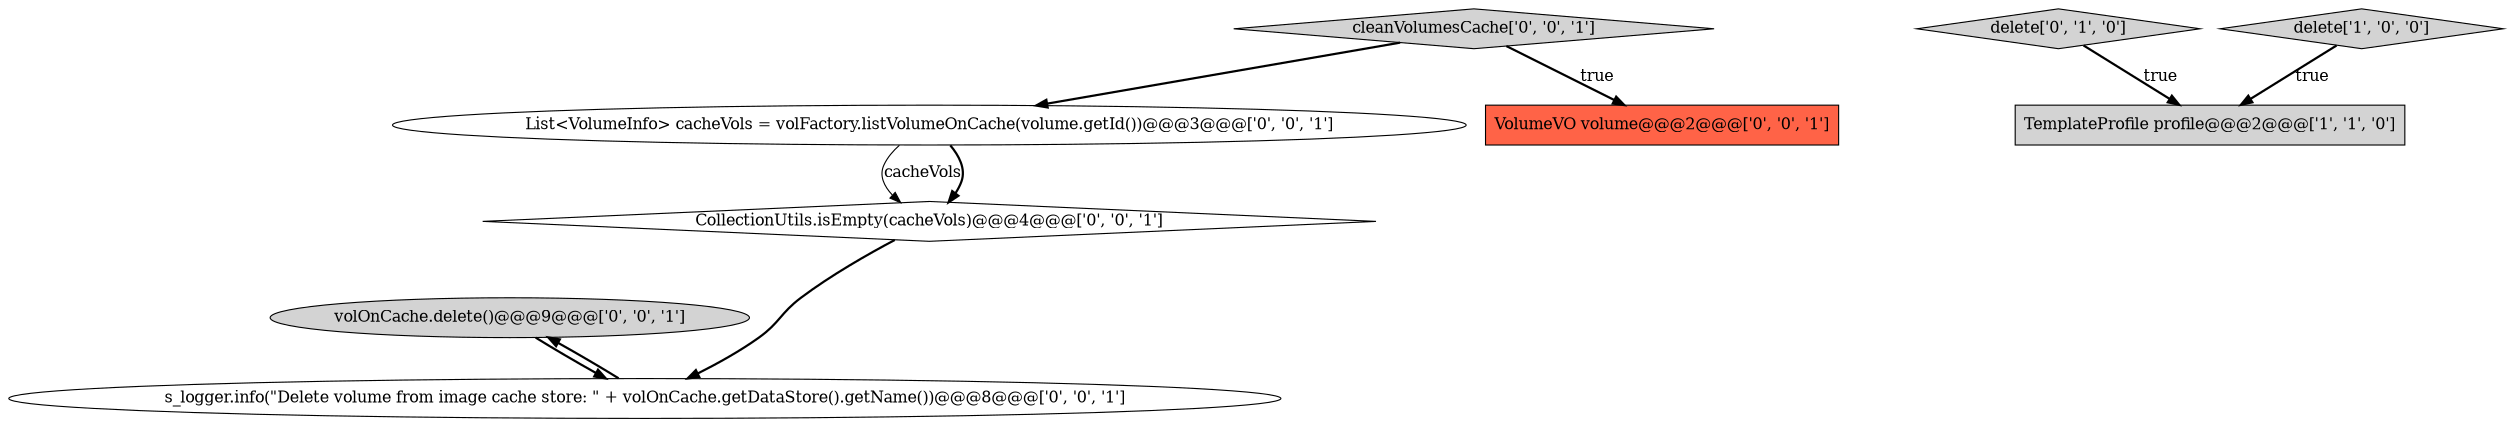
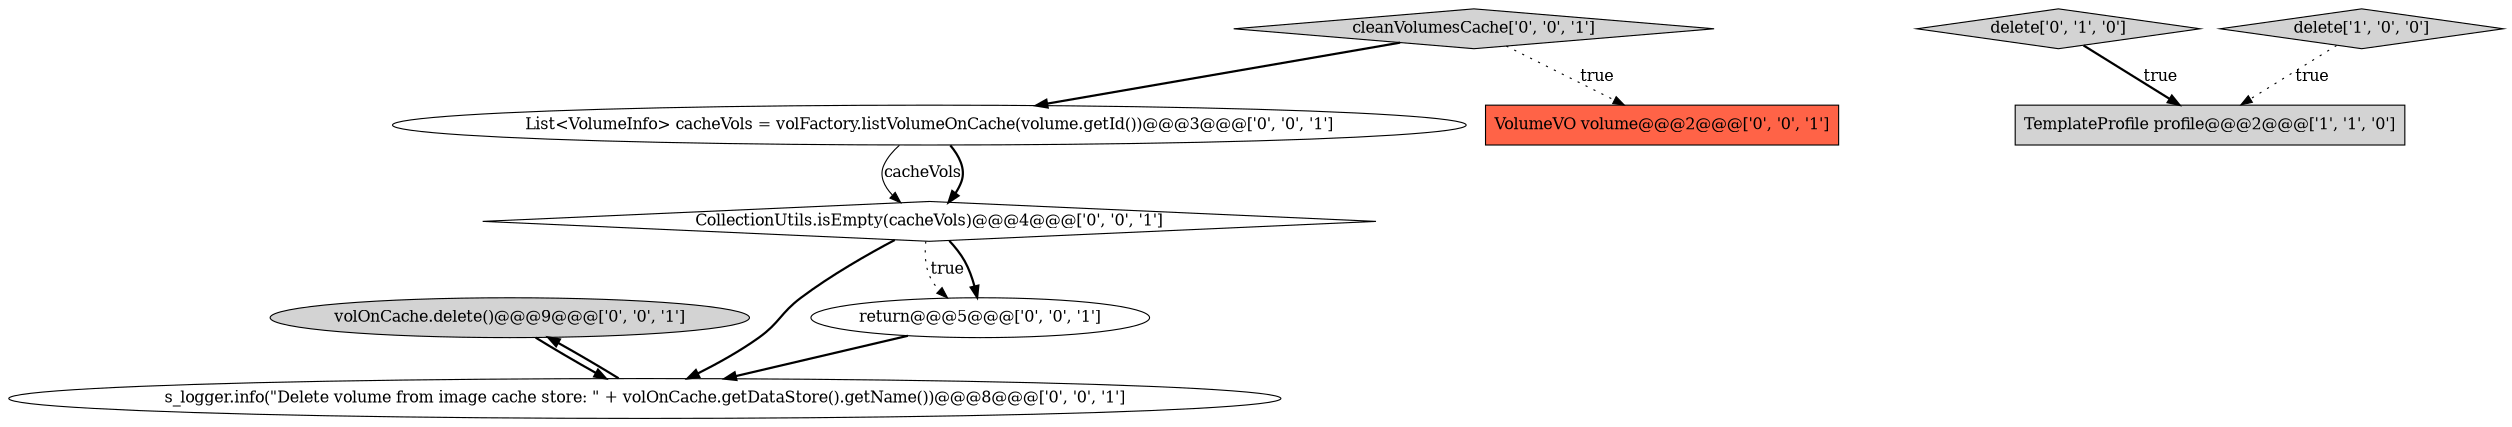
(2294, 72) -> (2294, 72)
(1560, 73) -> (1560, 73)
none -> (980, 318)
